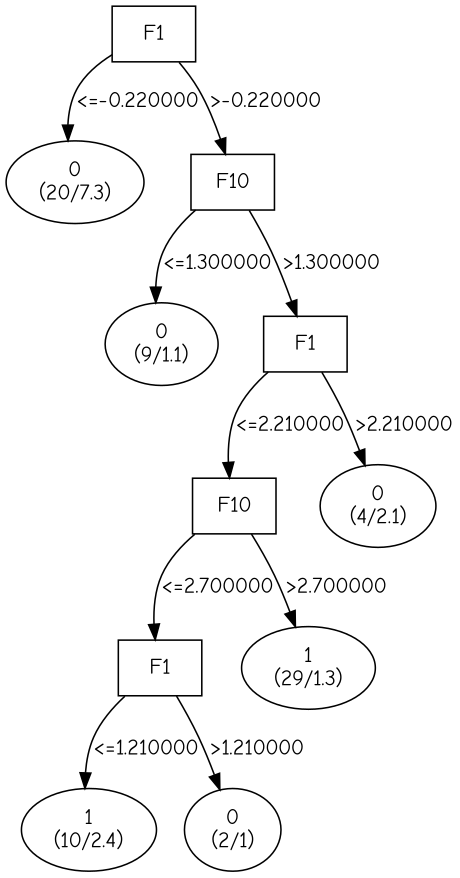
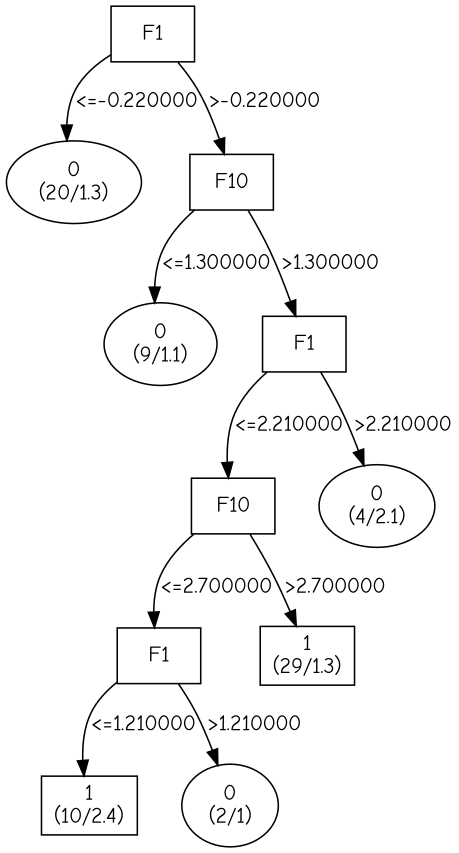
(75, 182) -> (74, 182)
(308, 668) -> (307, 656)
(89, 830) -> (89, 806)
